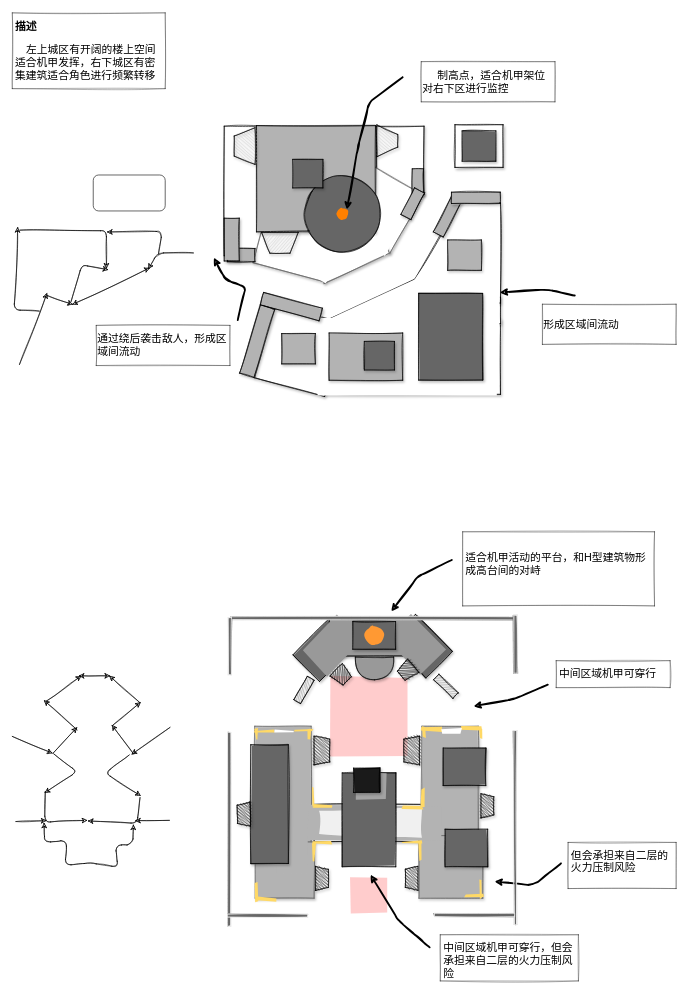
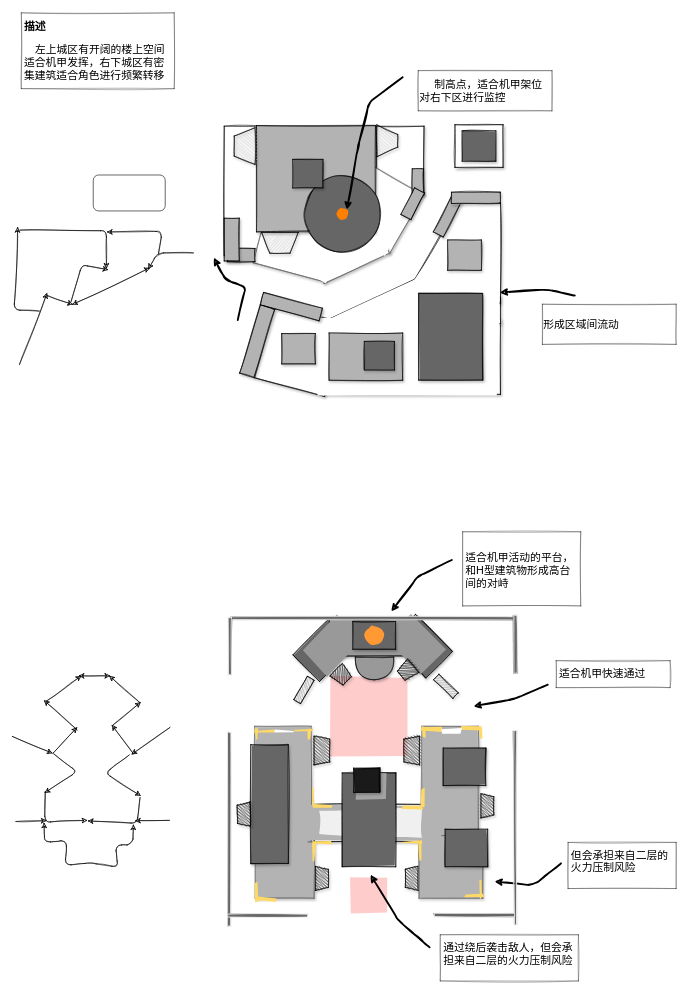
(89, 51) -> (98, 51)
(488, 82) -> (485, 91)
(163, 345) -> none
(559, 569) -> (522, 569)
(592, 659) -> (588, 659)
(510, 938) -> (510, 938)
